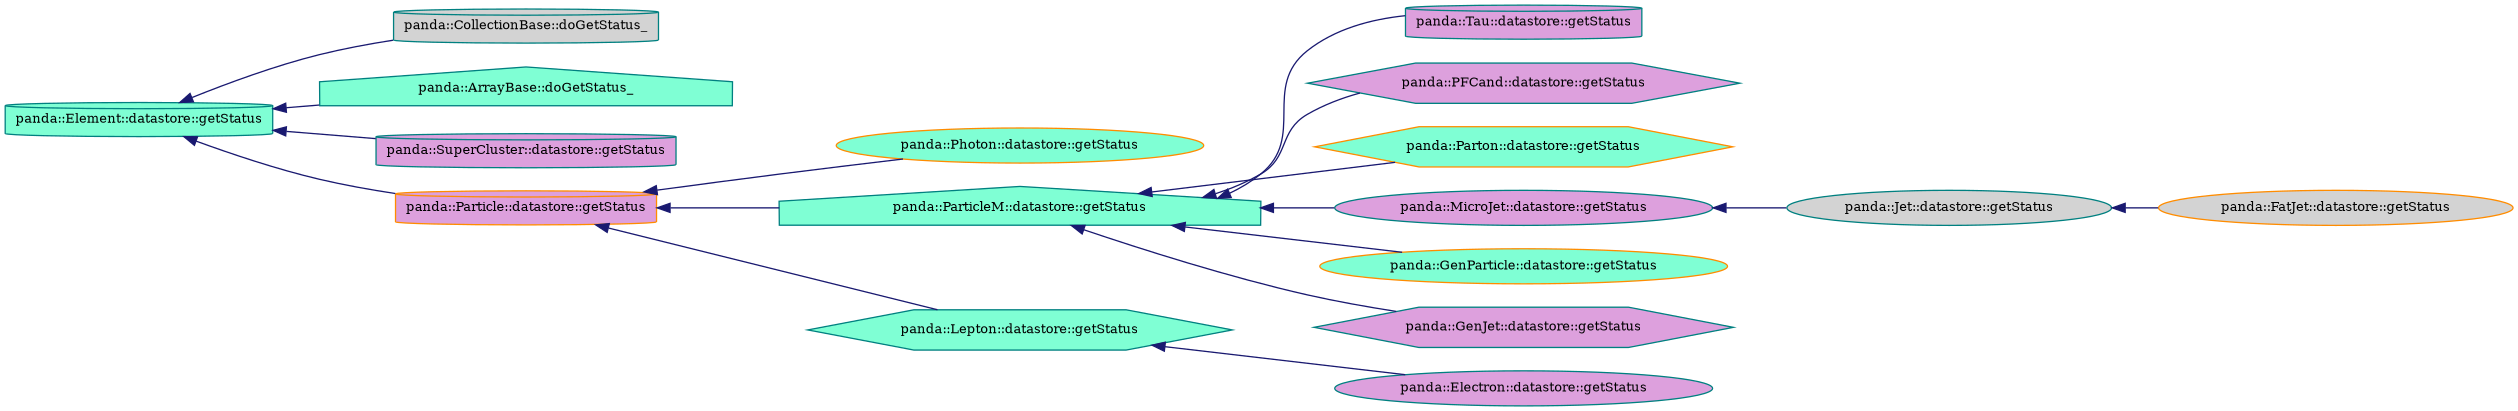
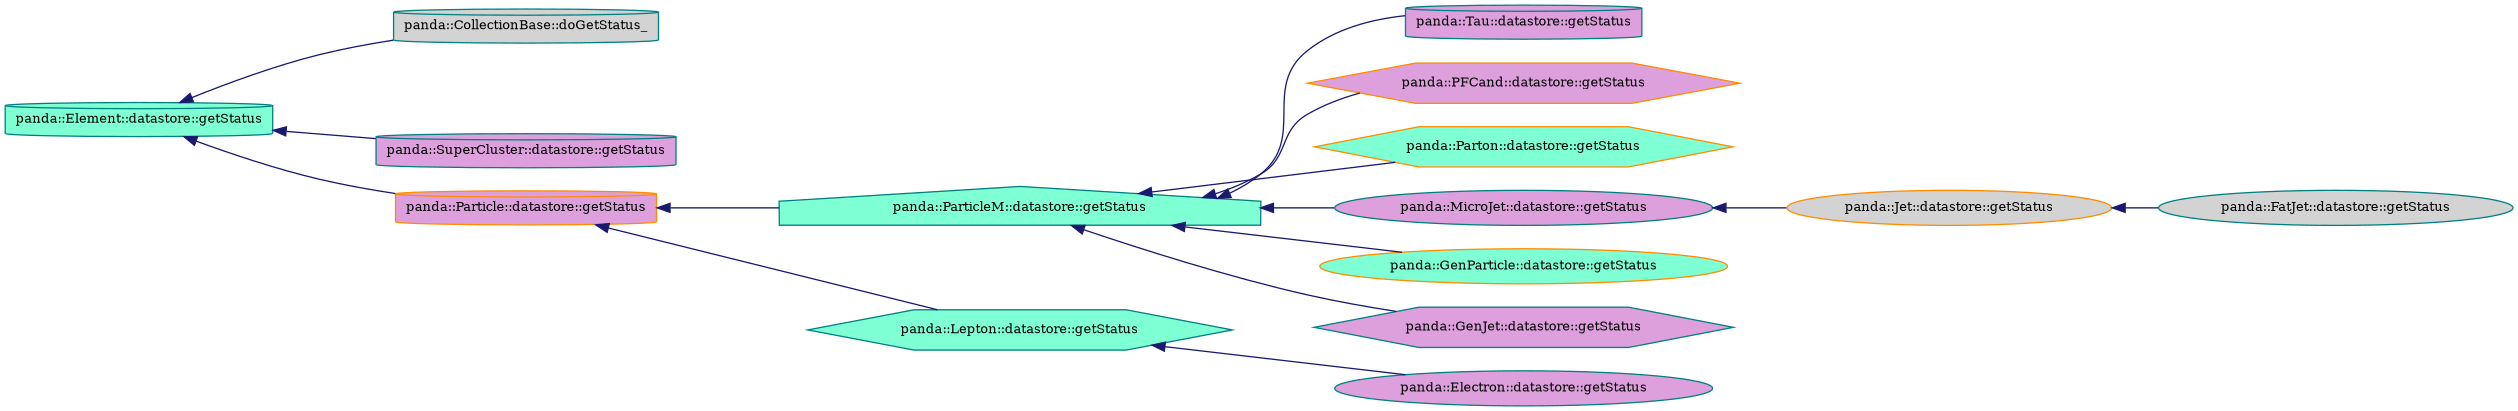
(1524, 83) -> (1524, 83)
(526, 88) -> none
(1020, 146) -> none
(1949, 208) -> (1949, 208)
(2336, 208) -> (2336, 208)
